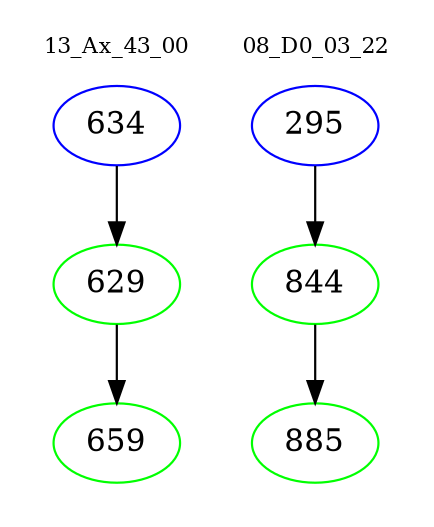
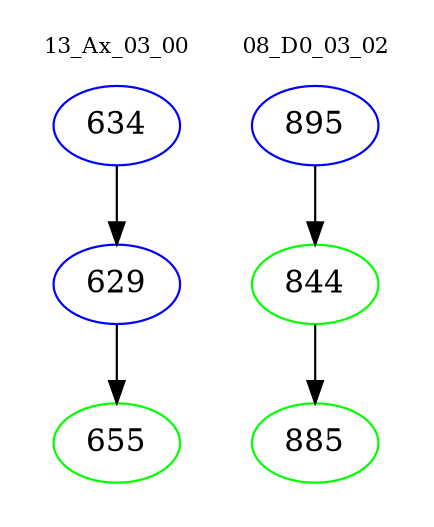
(117, 47) -> (117, 47)
(316, 47) -> (316, 47)
(315, 126) -> (315, 126)
(117, 284) -> (117, 284)
(117, 443) -> (117, 443)
